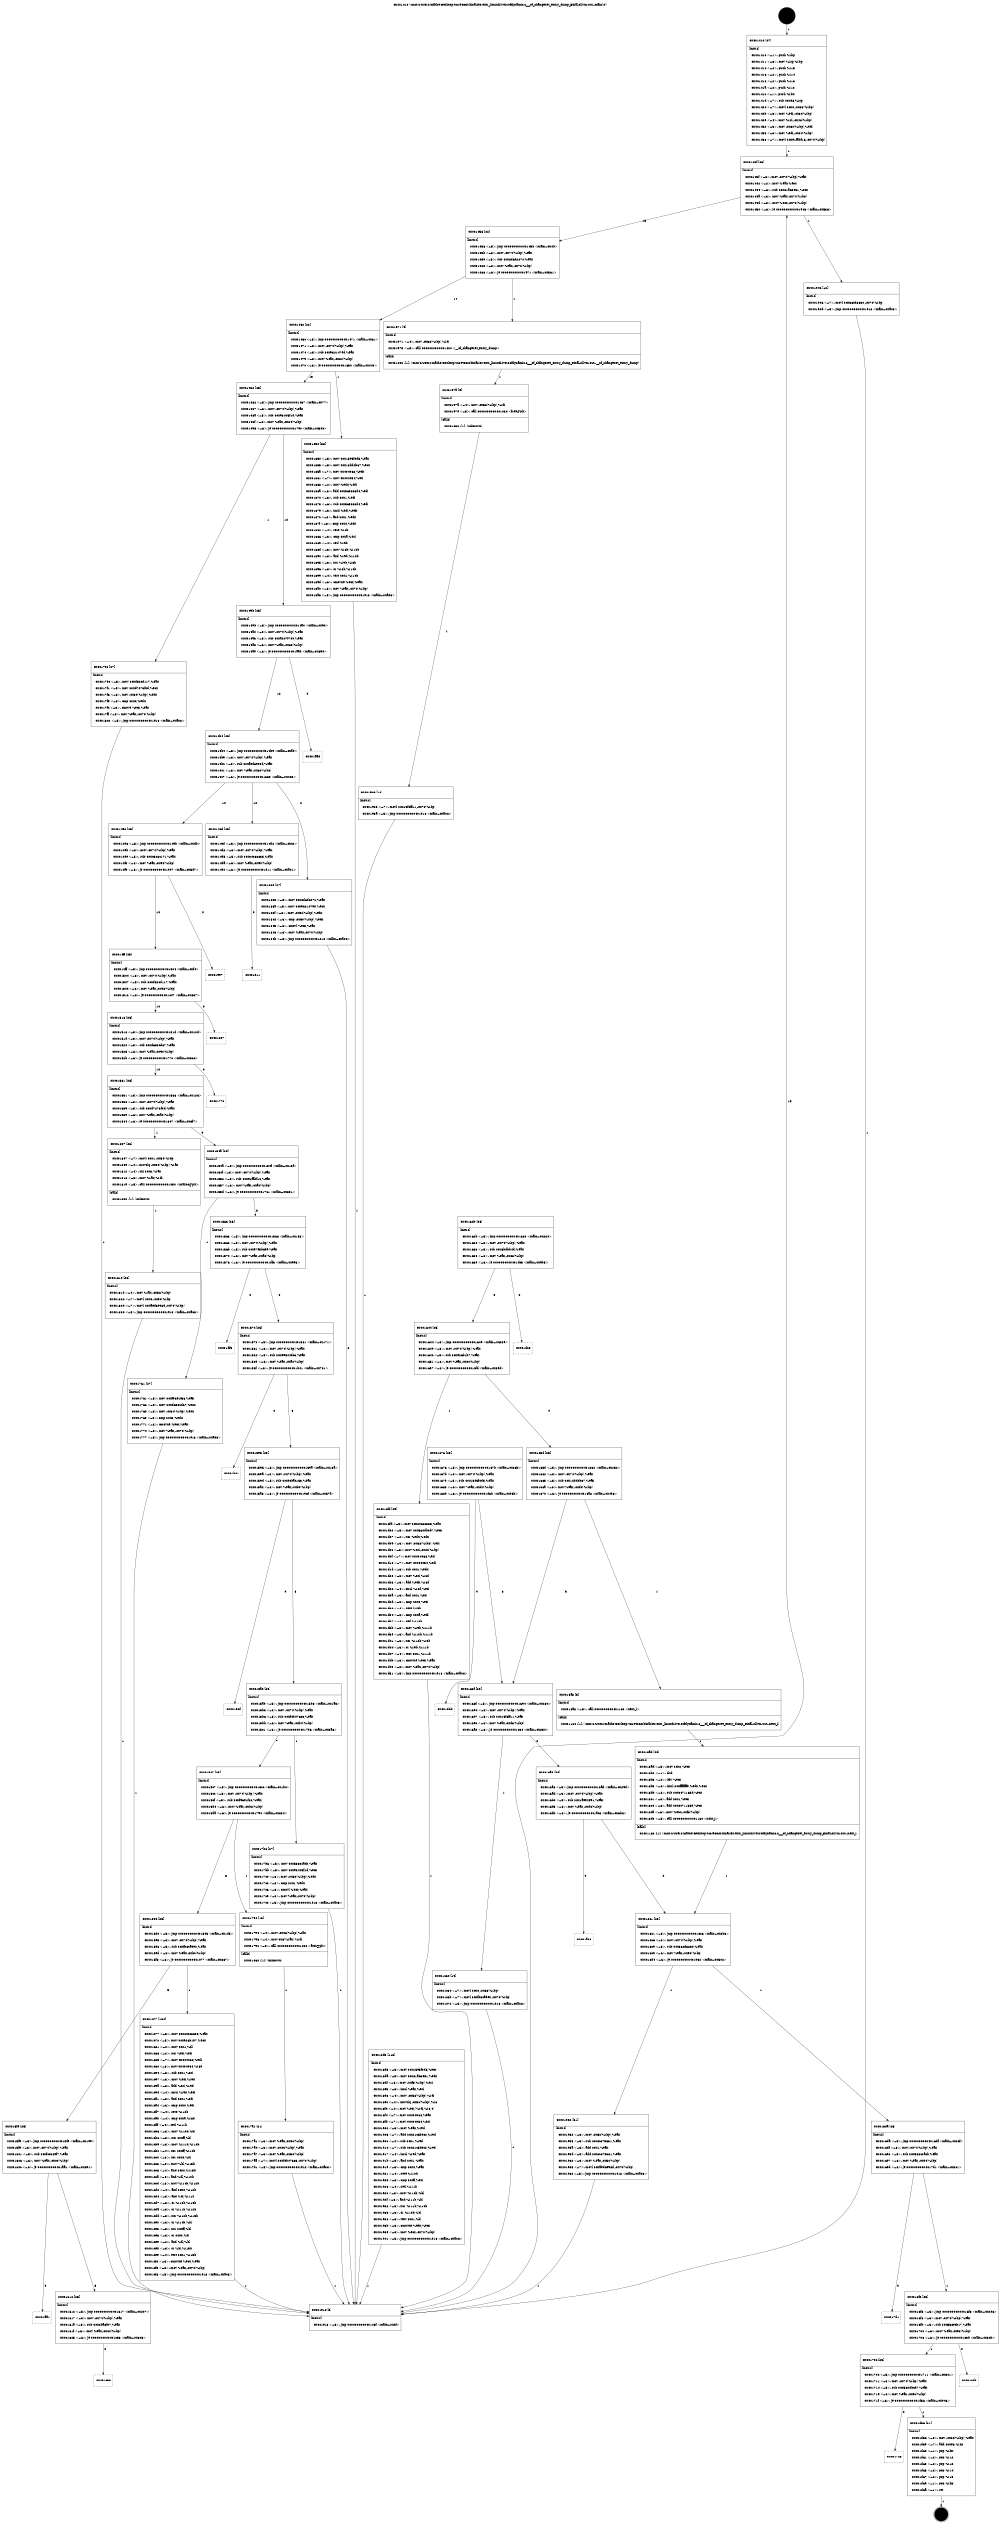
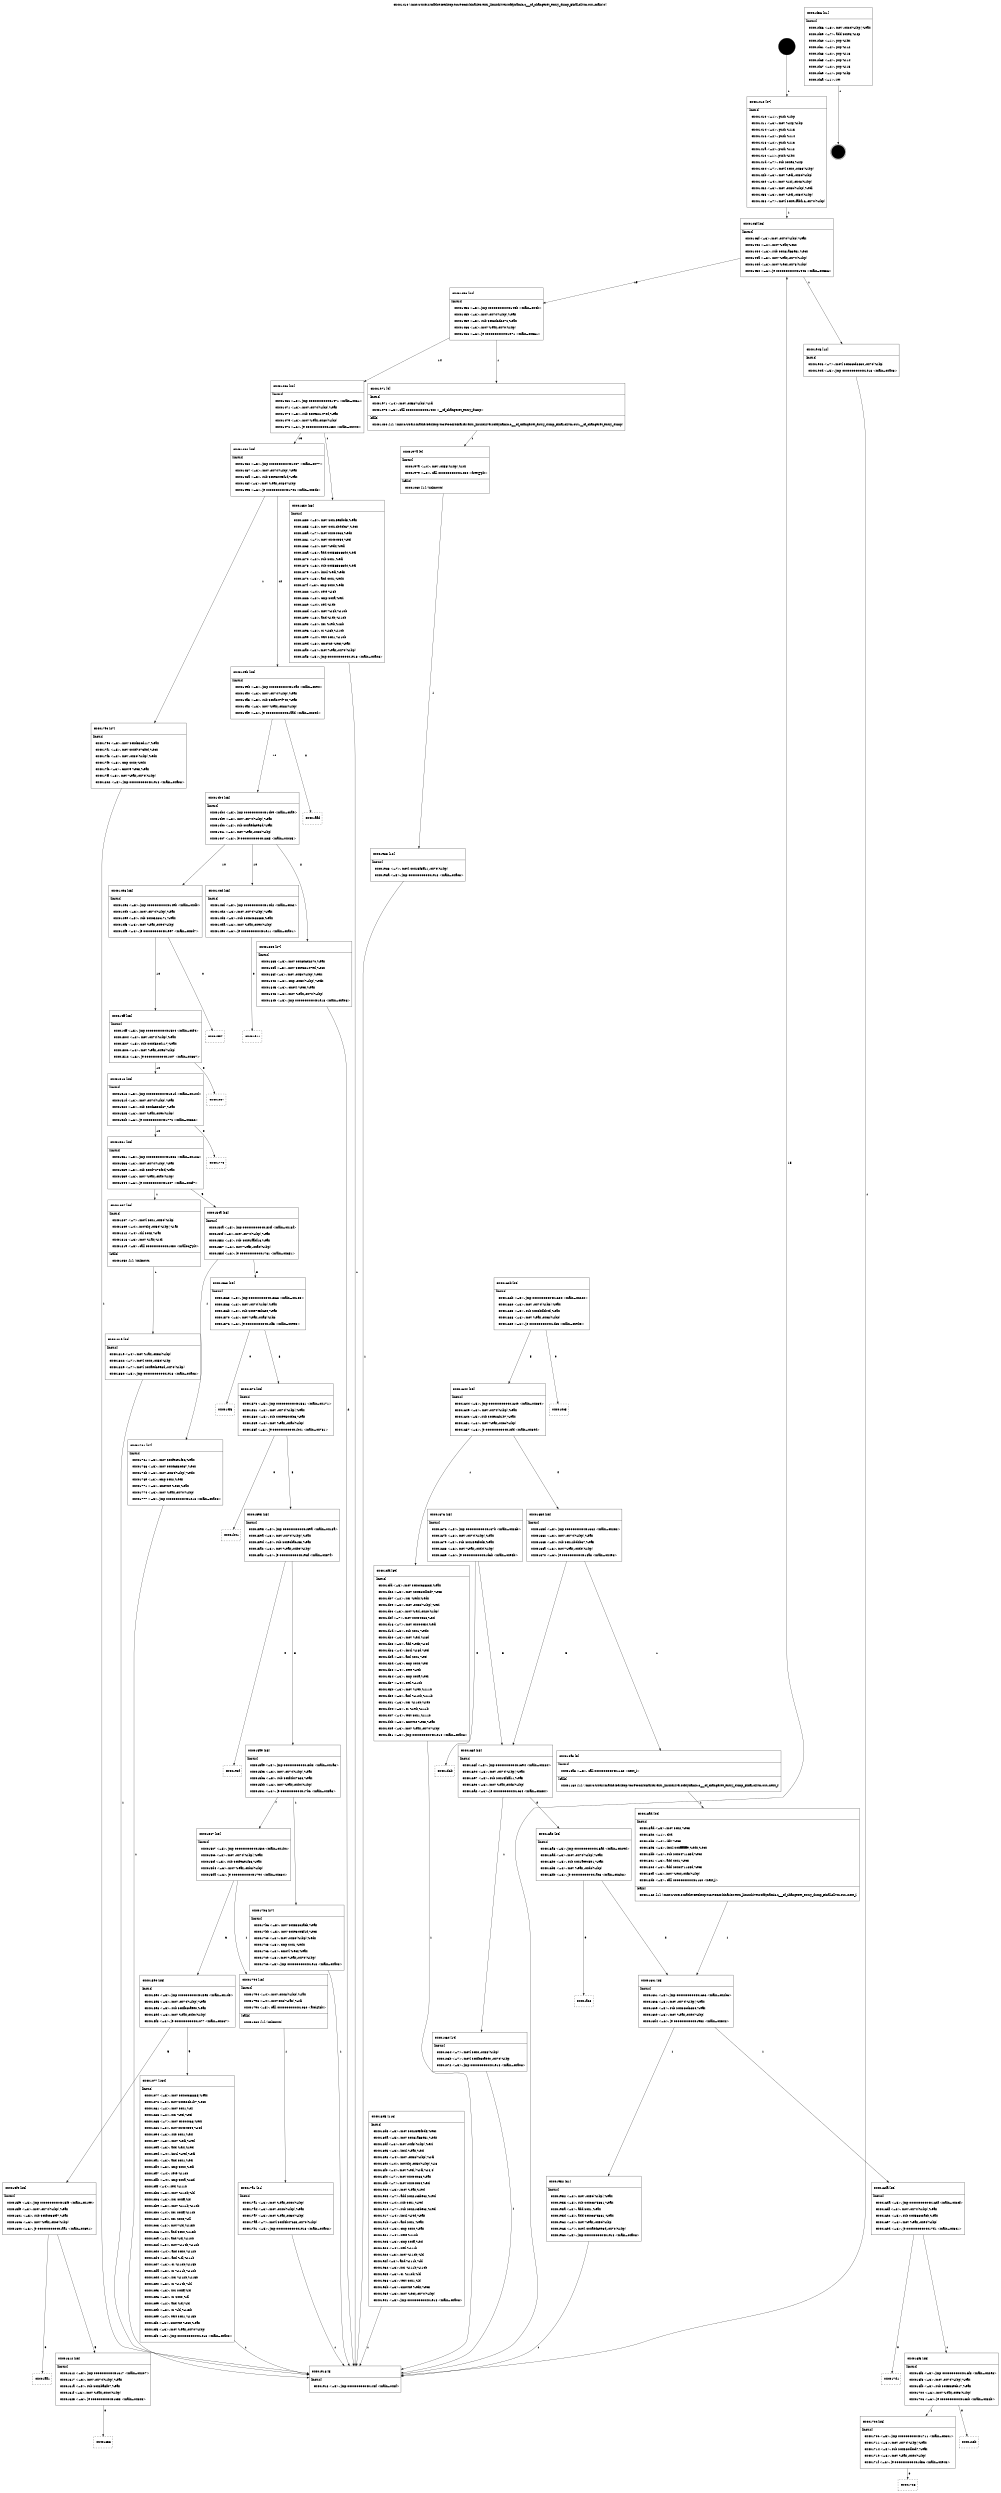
(189, 1990) -> (189, 2052)
(921, 2411) -> none
